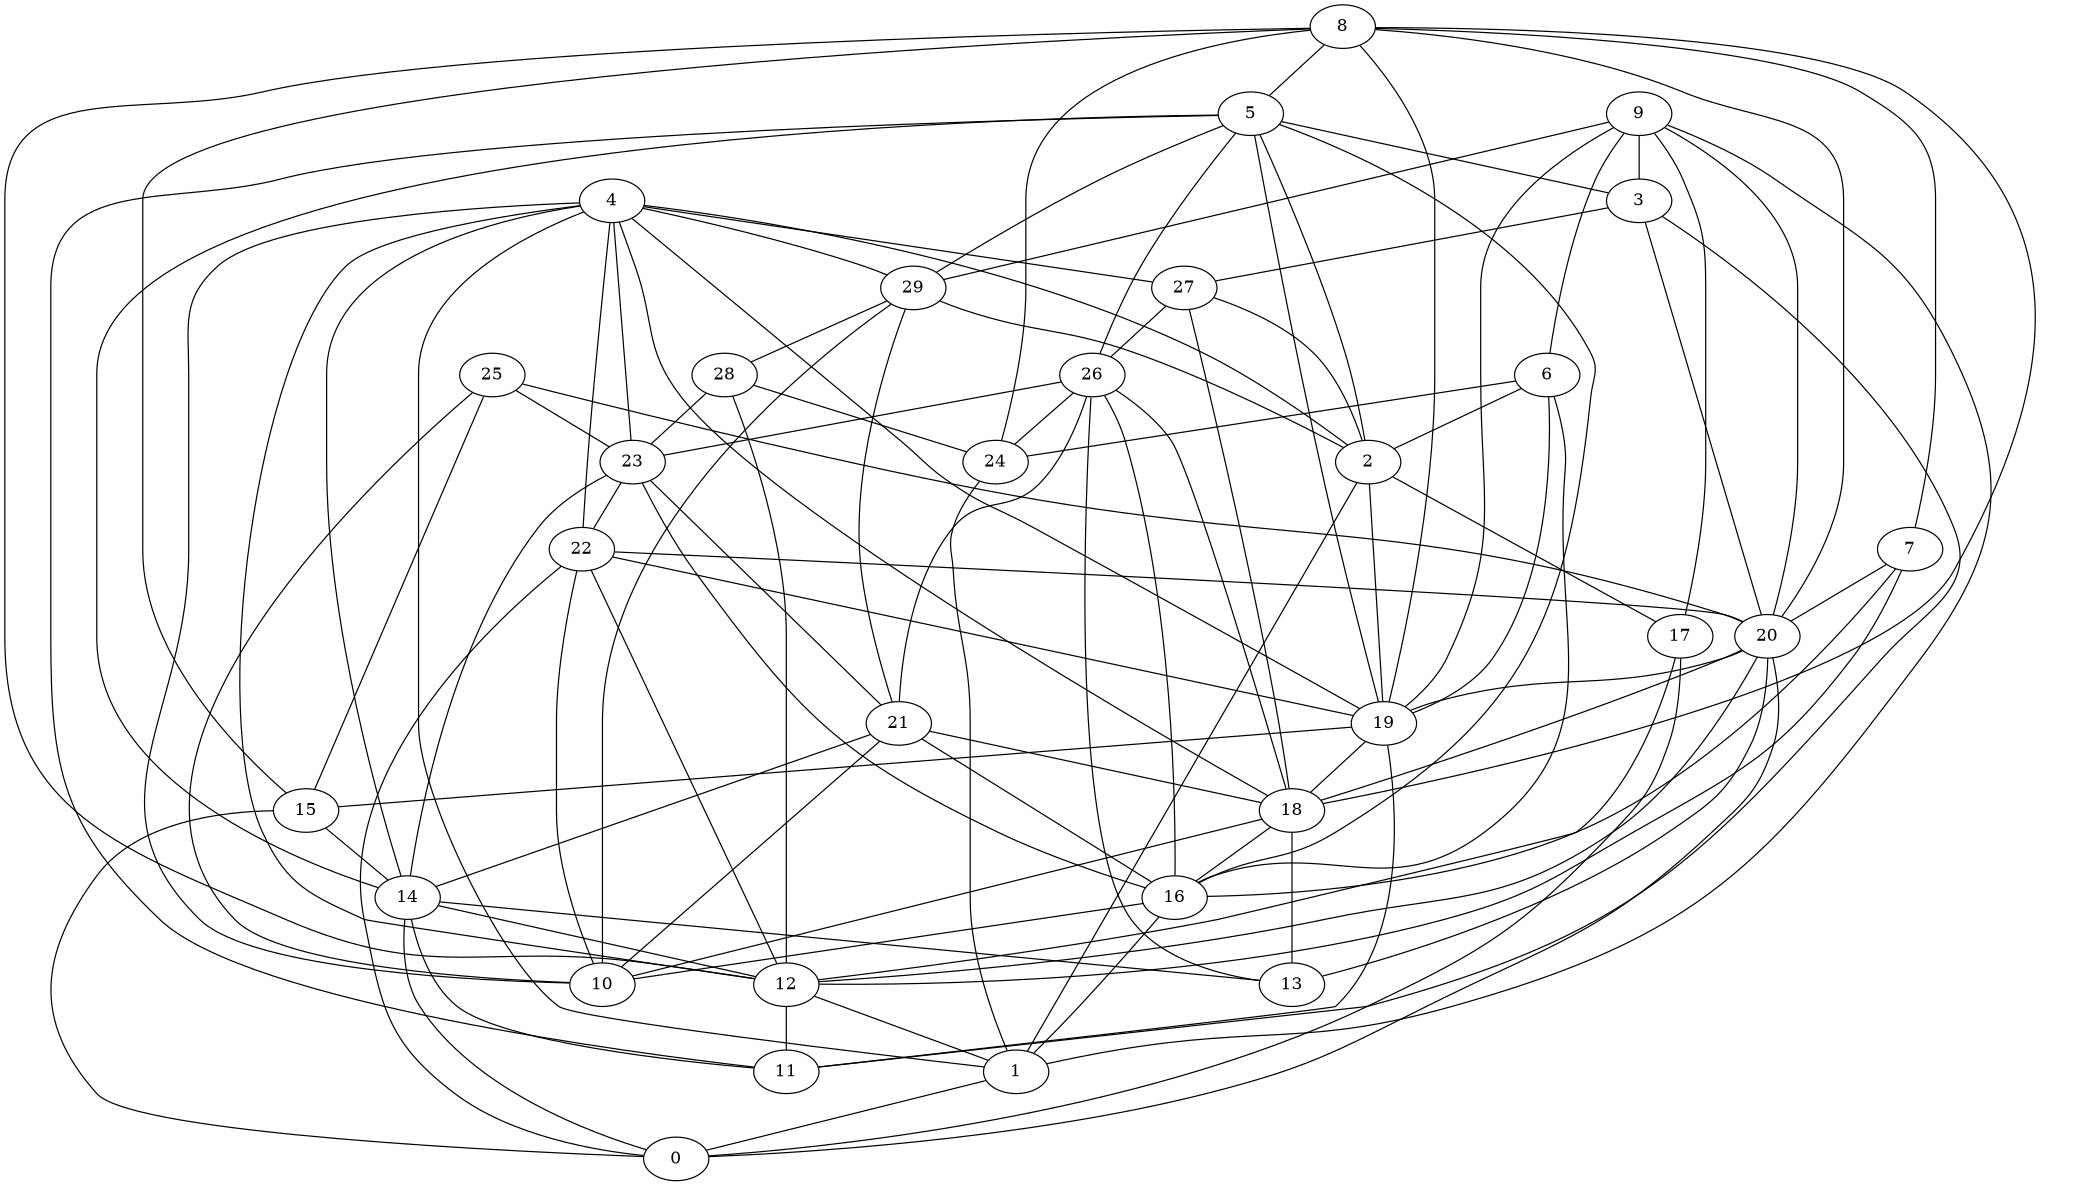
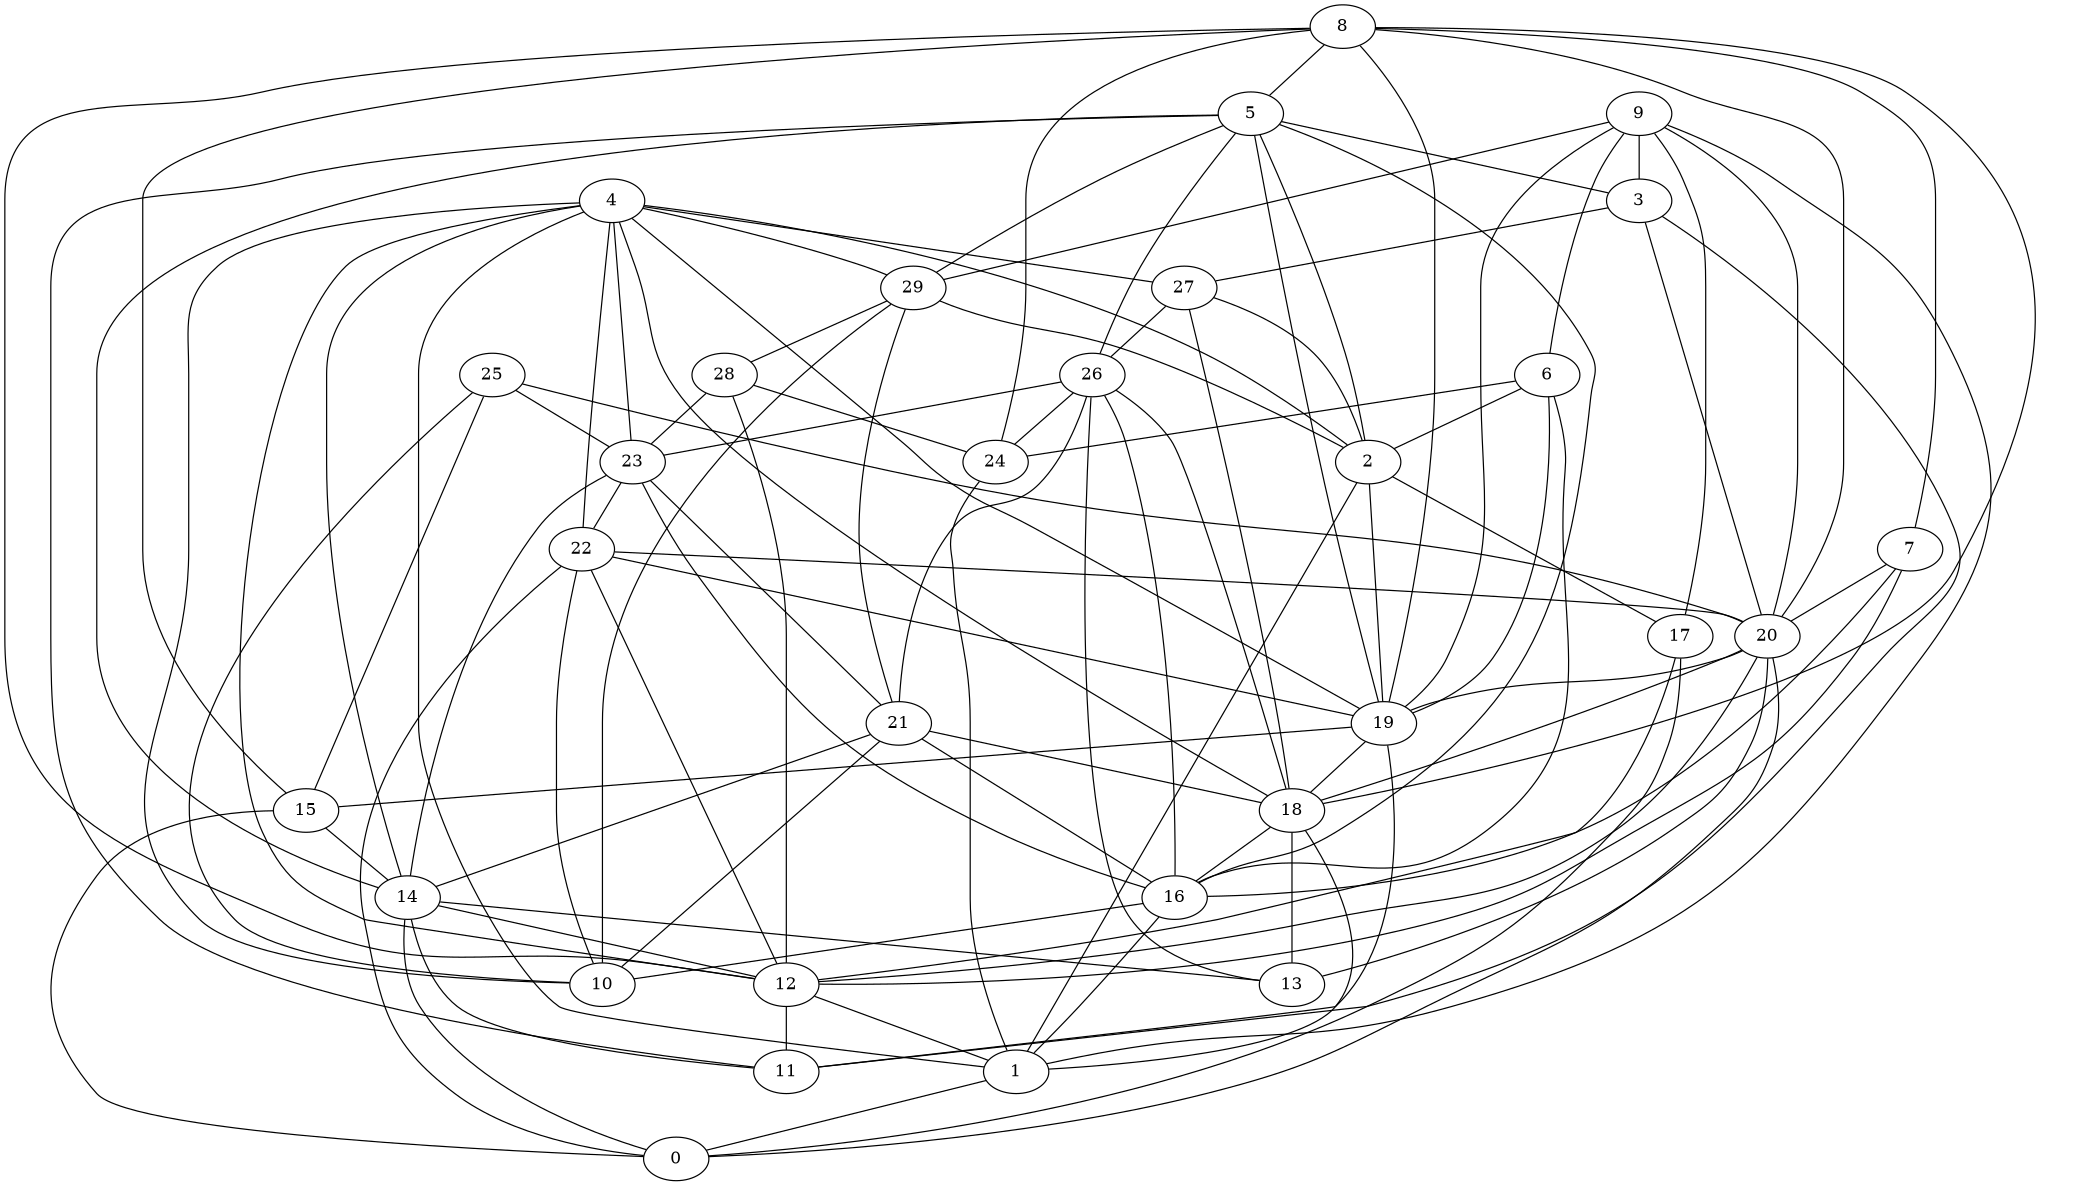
(947, 898) -> (1242, 1046)
